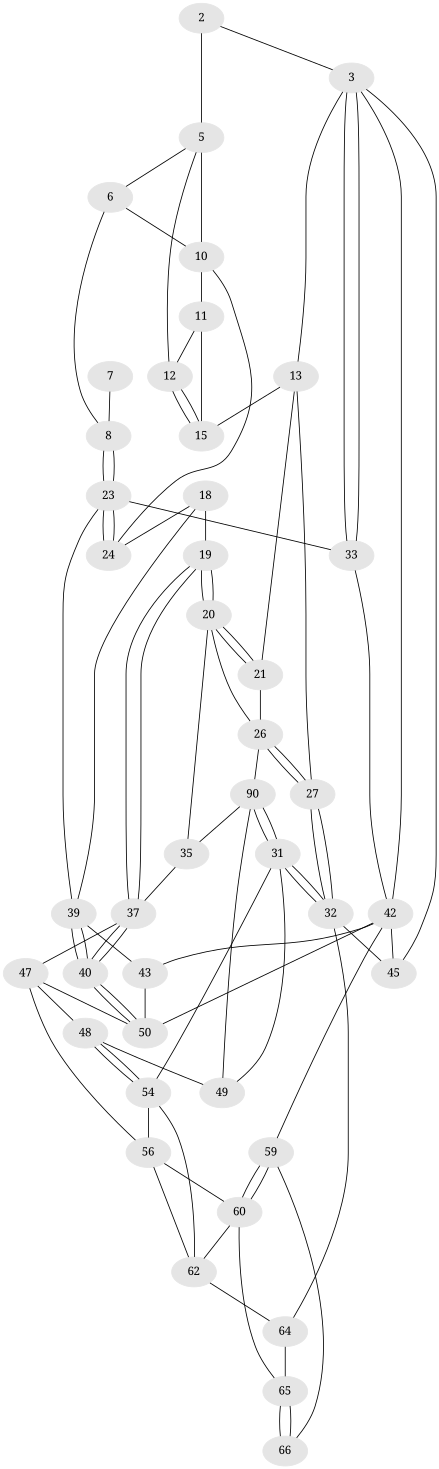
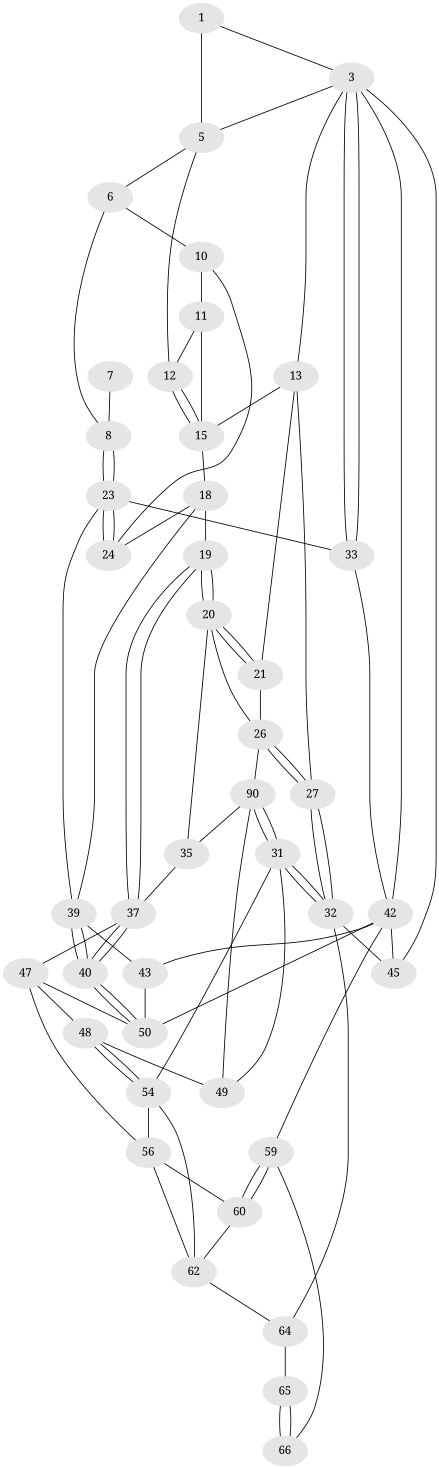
(201, 18) -> (201, 18)
(201, 197) -> (276, 108)
none -> (203, 464)
(244, 1298) -> none
